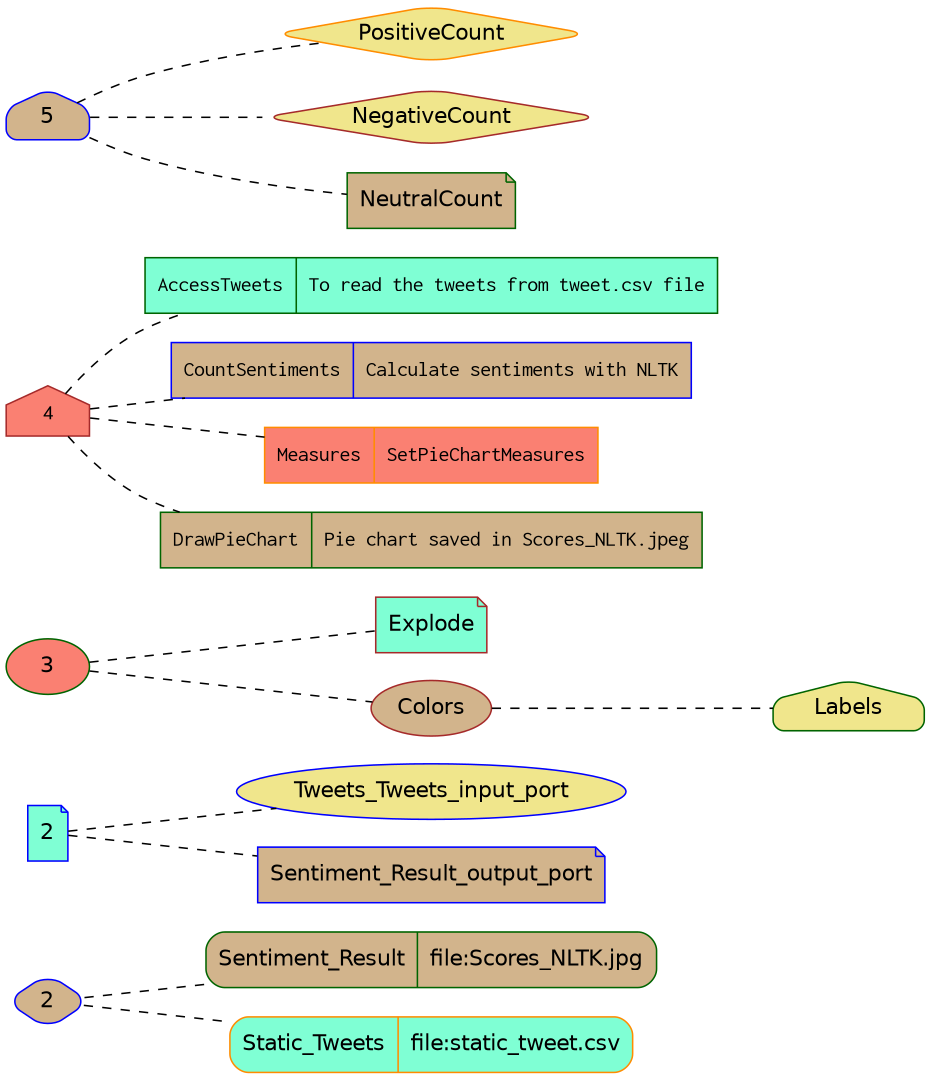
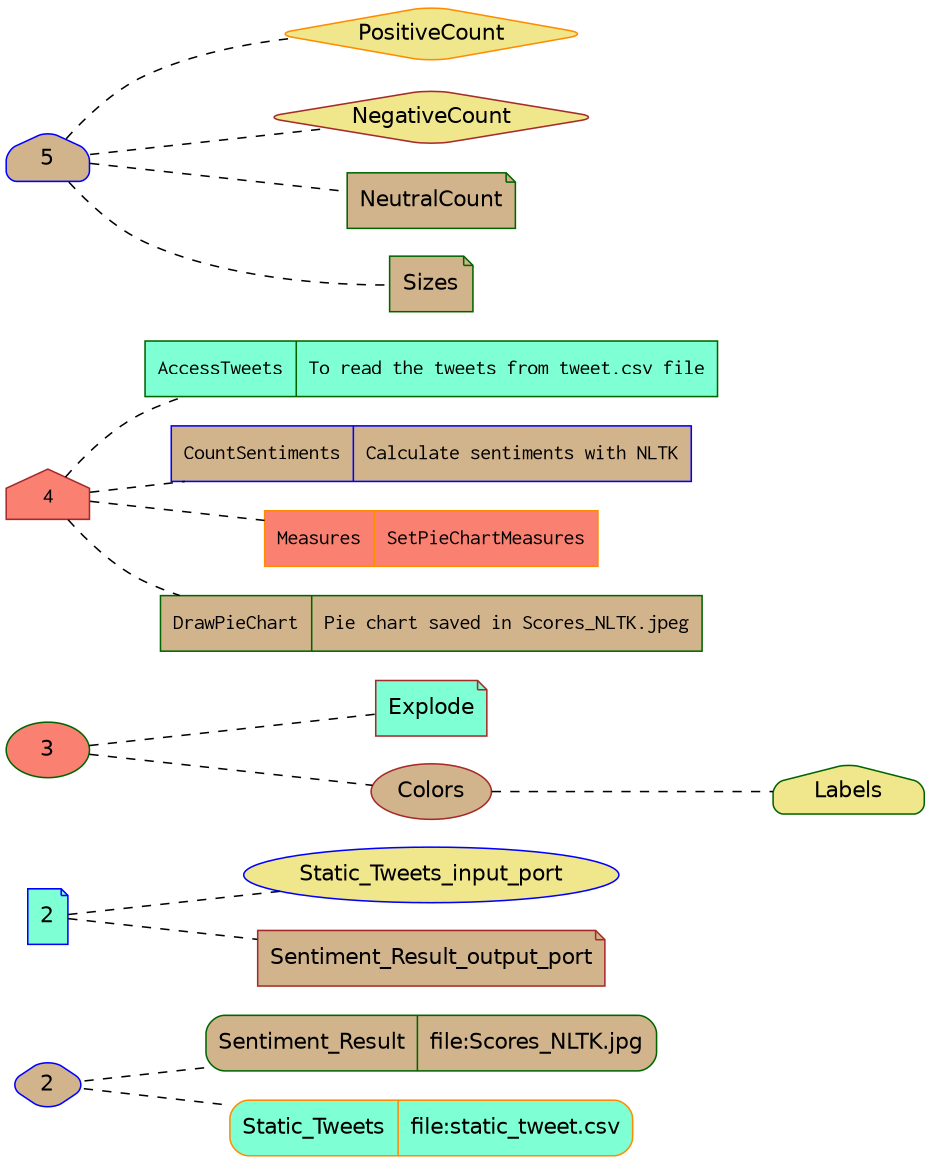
none -> (431, 284)
(431, 792) -> (431, 875)
(431, 875) -> (431, 958)
